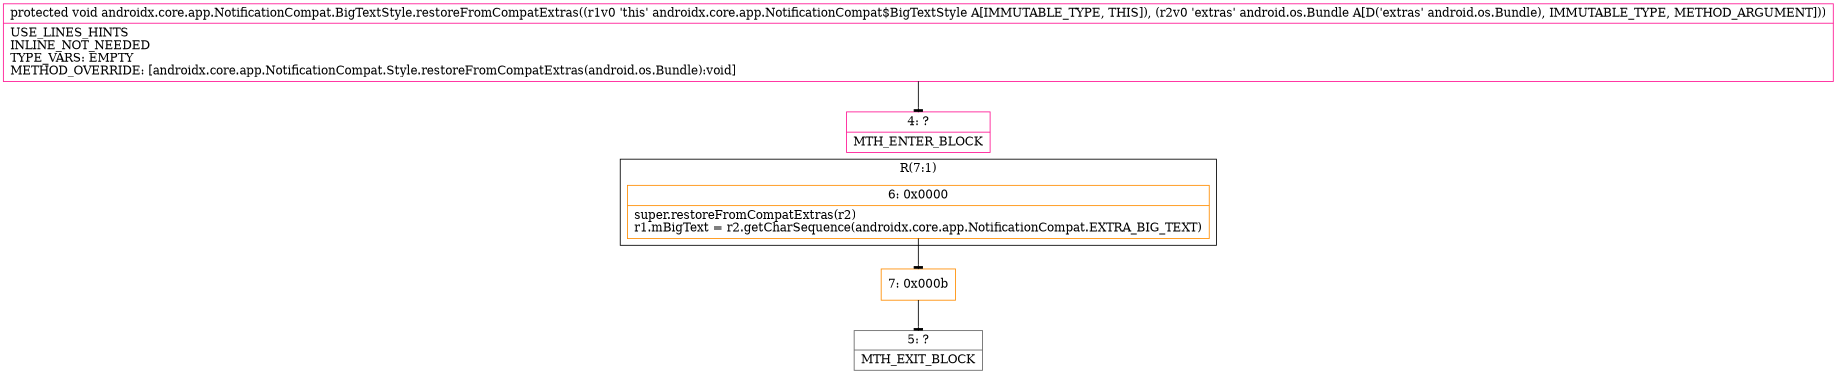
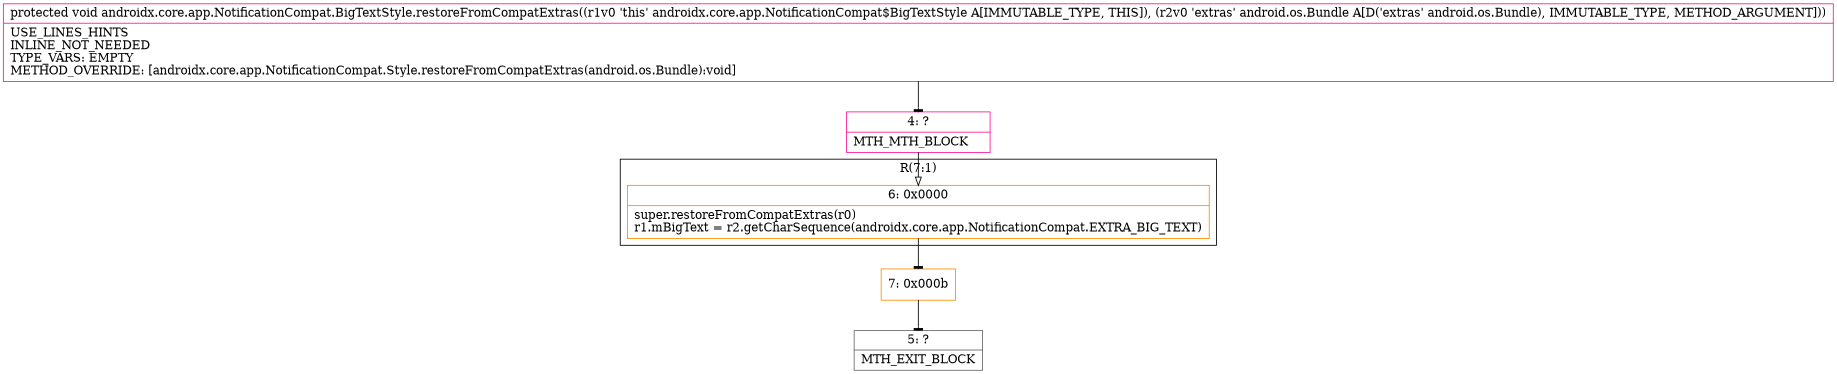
(918, 142) -> (911, 142)
none -> (918, 165)
(745, 215) -> (745, 215)
